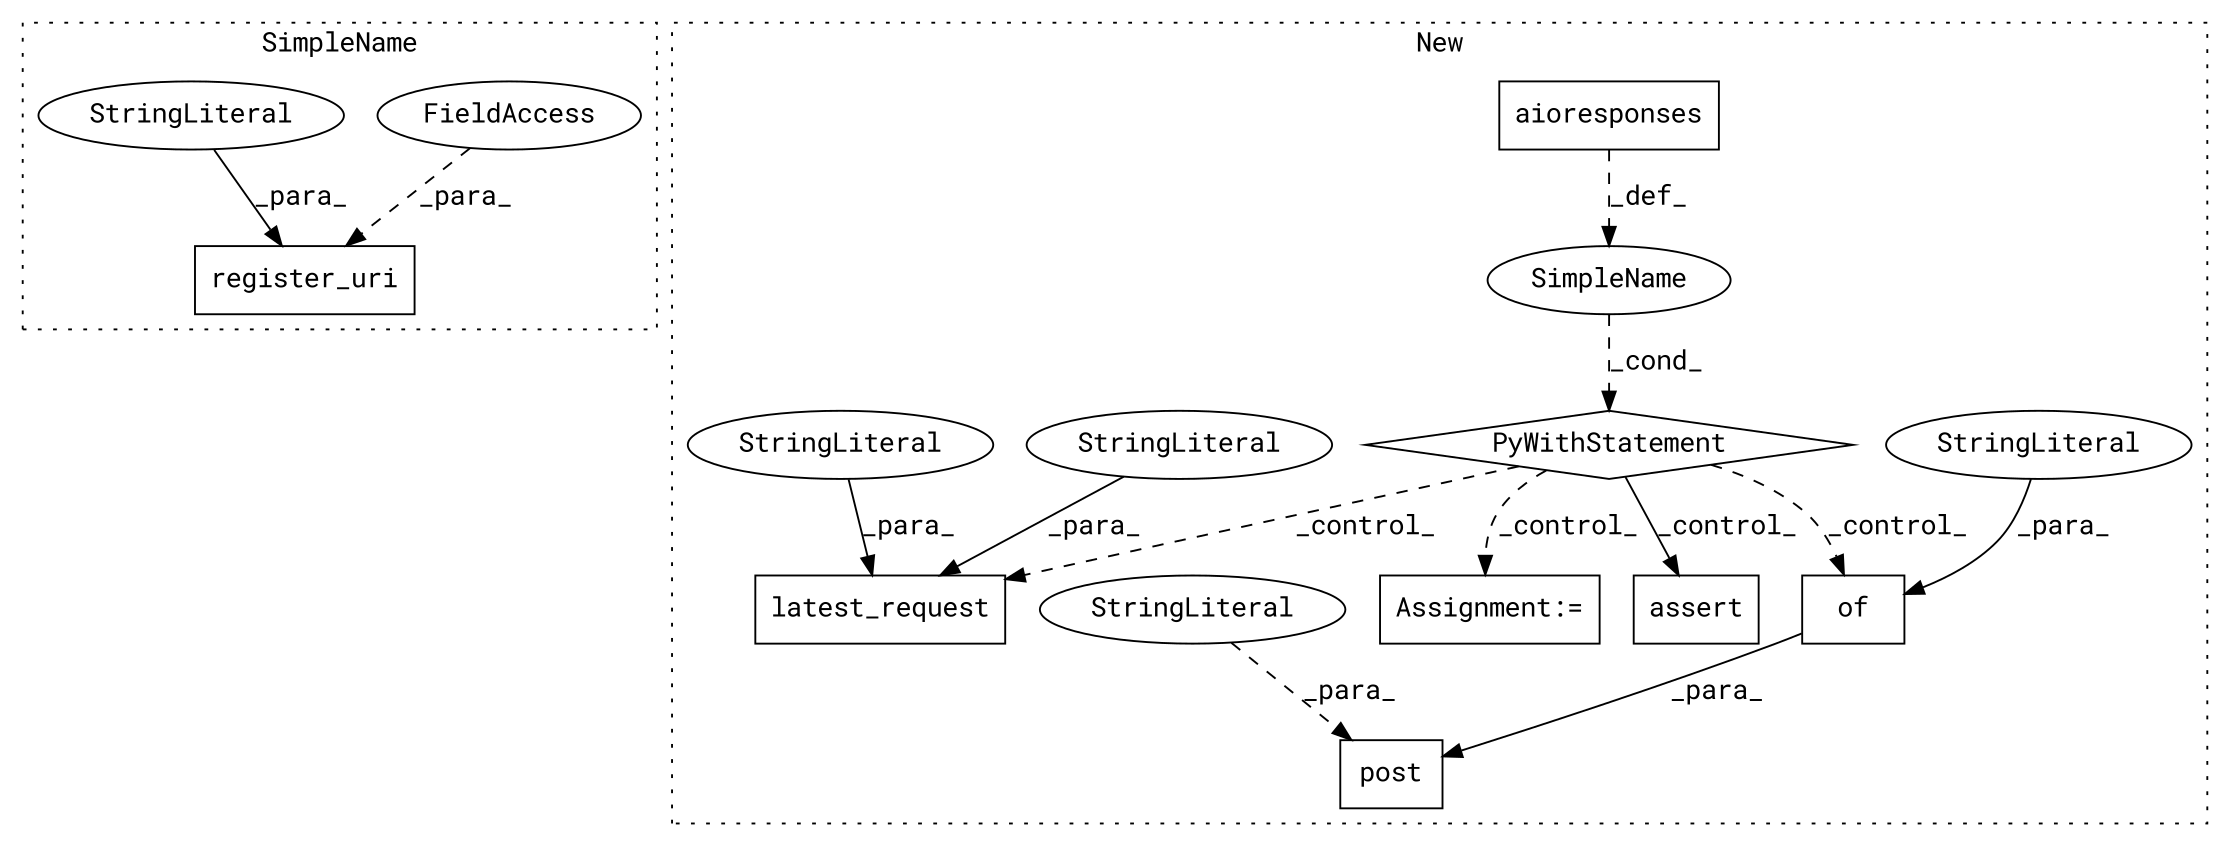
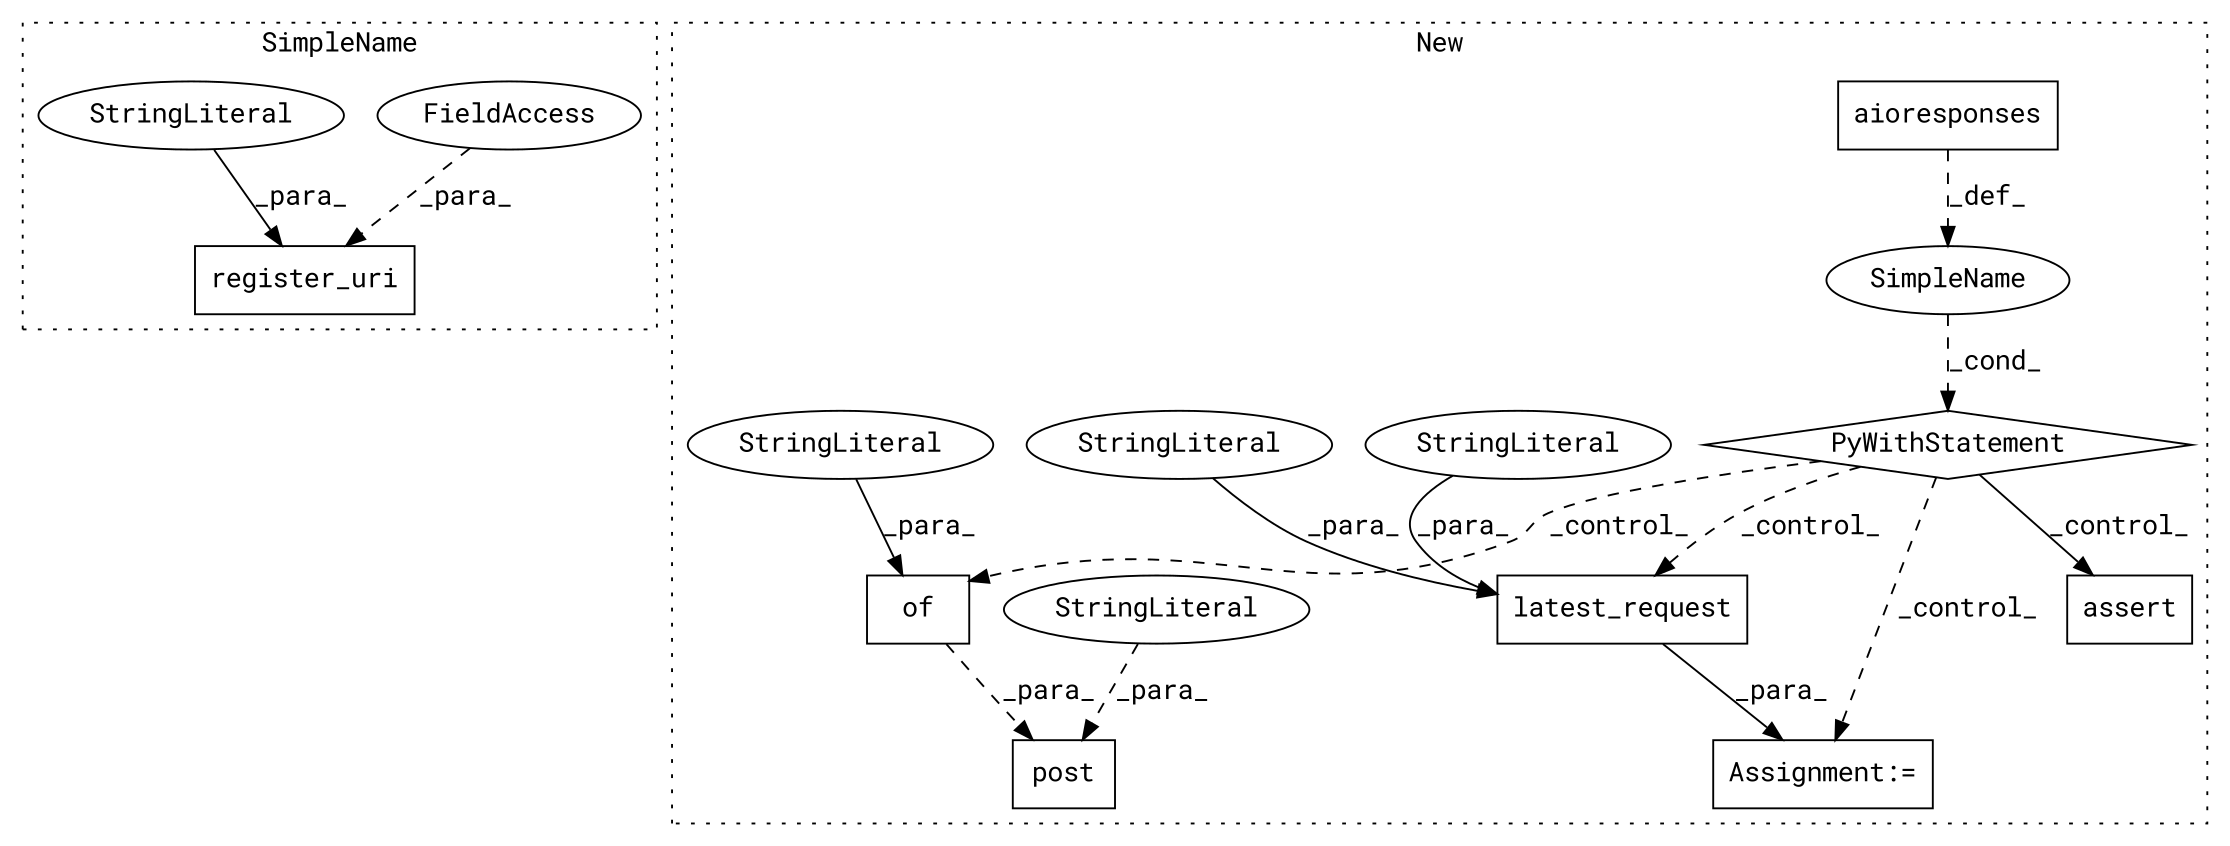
none -> (1715, 686)
(1632, 694) -> (983, 685)
